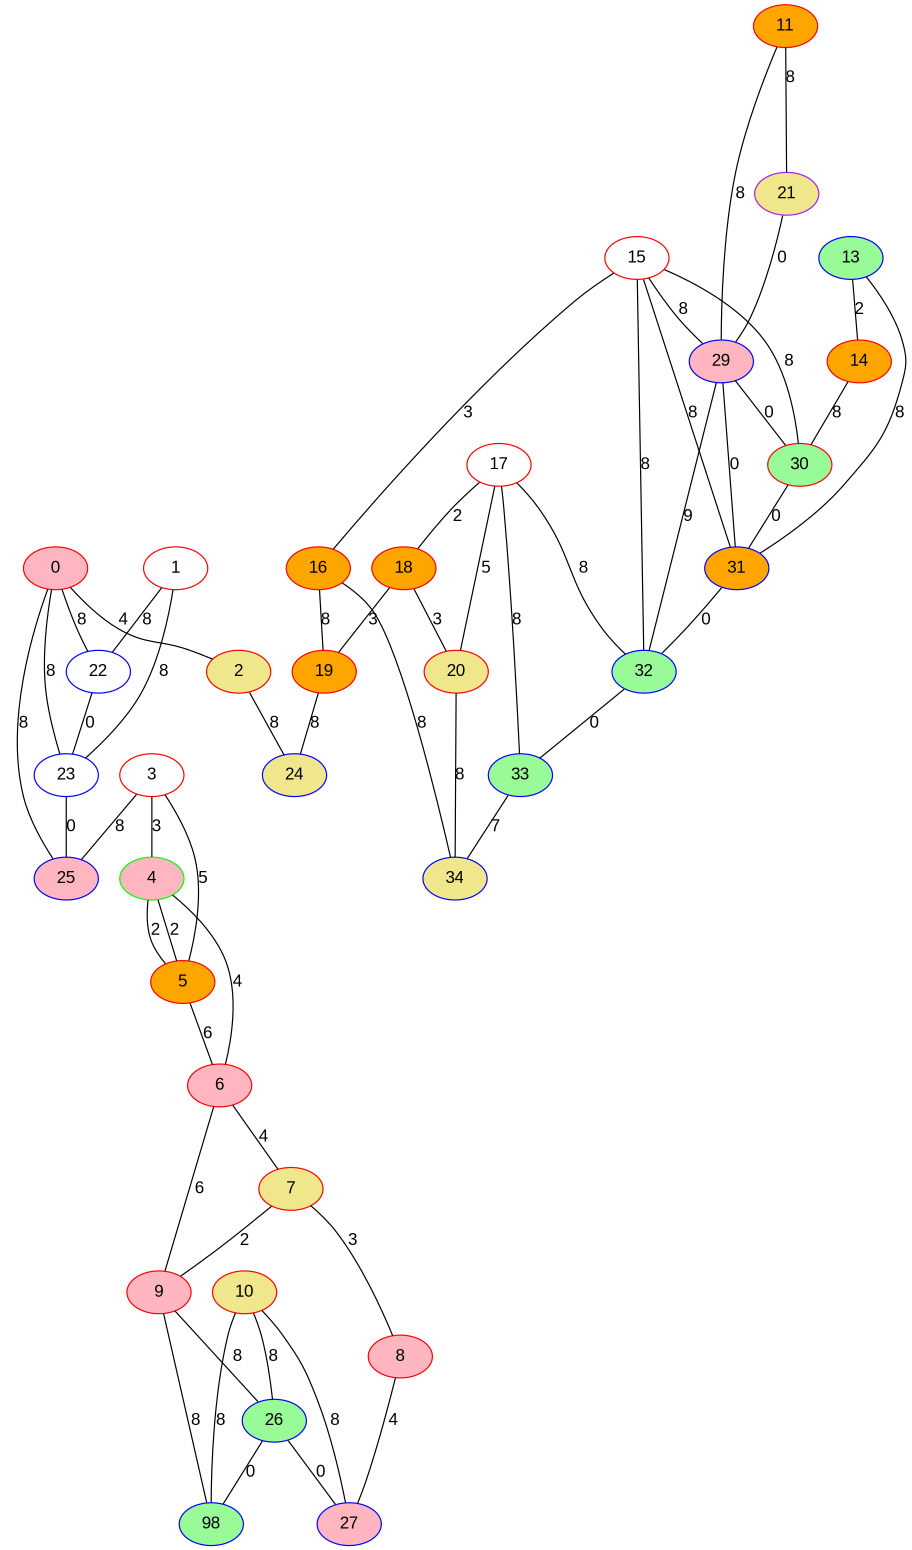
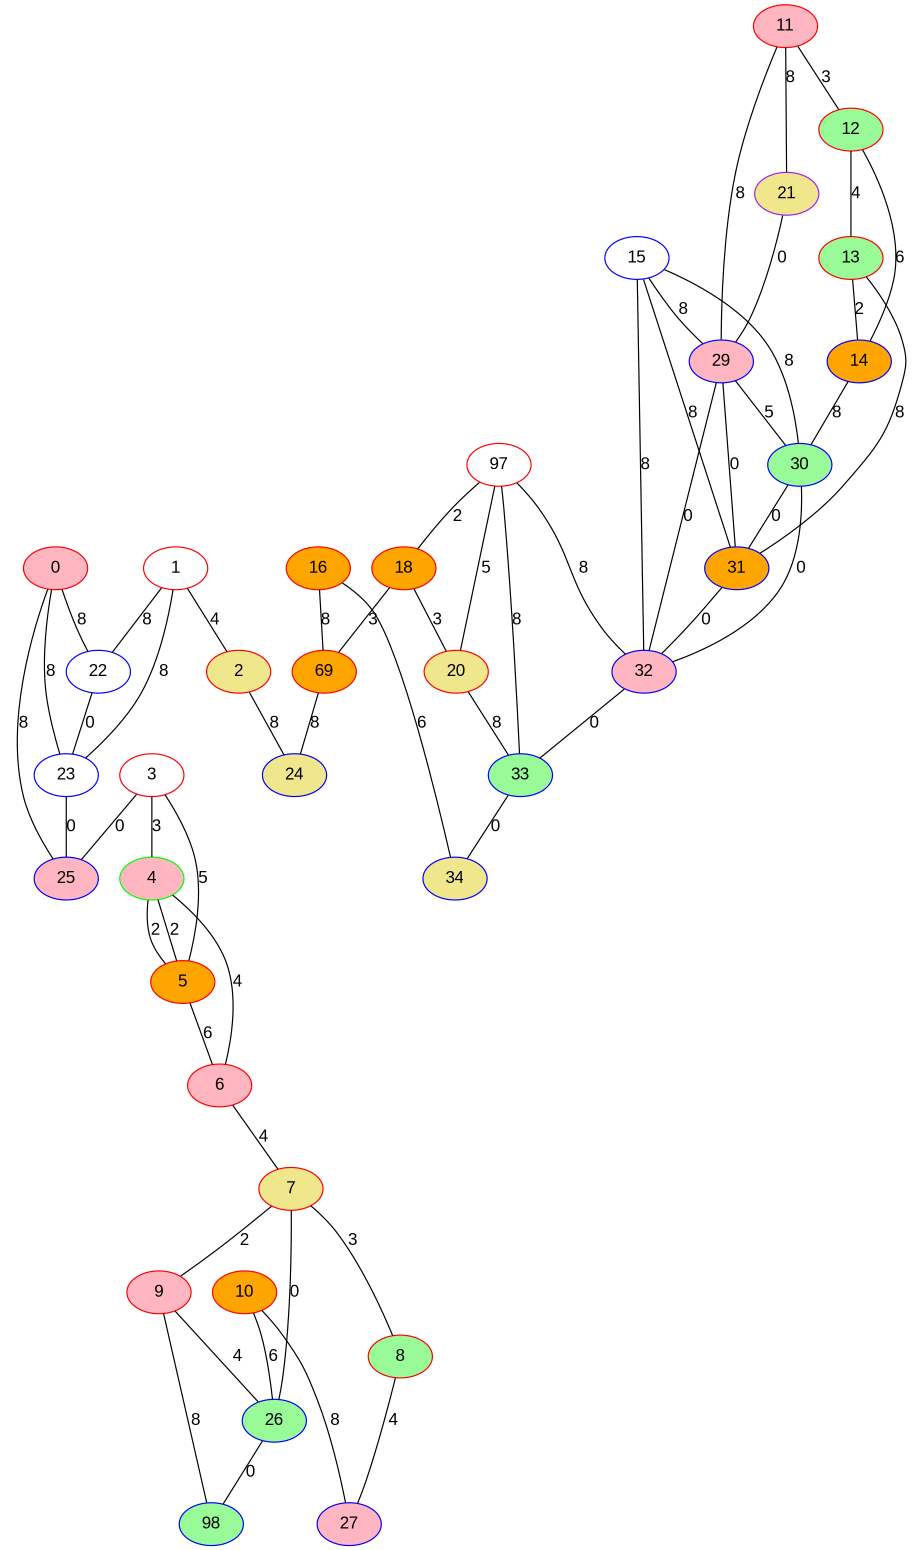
(786, 26) -> (786, 26)
none -> (851, 130)
(637, 258) -> (637, 258)
(851, 258) -> (851, 258)
(859, 361) -> (859, 361)
(466, 403) -> none
(769, 413) -> (769, 413)
(499, 465) -> (499, 465)
(800, 465) -> (800, 465)
(688, 517) -> (688, 517)
none -> (772, 599)
(135, 637) -> (207, 620)
(324, 672) -> (324, 672)
(644, 672) -> (644, 672)
(422, 723) -> (422, 723)
(456, 775) -> (488, 723)
(120, 827) -> (120, 827)
(495, 827) -> (495, 827)
(189, 1189) -> none
(245, 1292) -> (245, 1292)
(237, 1357) -> (237, 1357)
(273, 1357) -> (273, 1357)
(400, 1357) -> (400, 1357)
(216, 1407) -> none
(312, 1472) -> (289, 1305)
